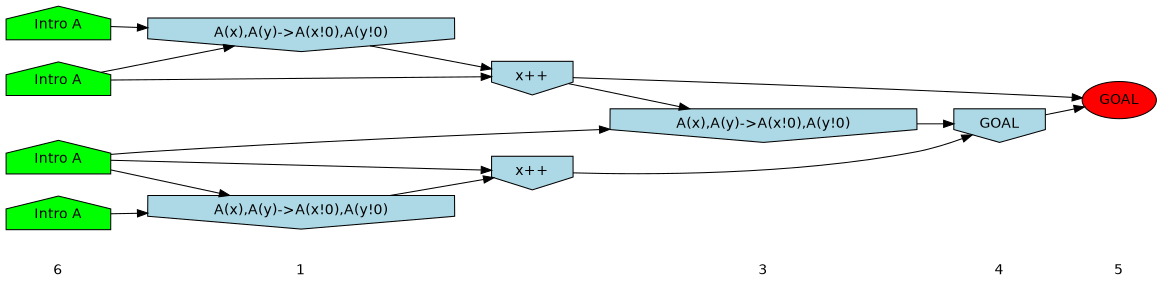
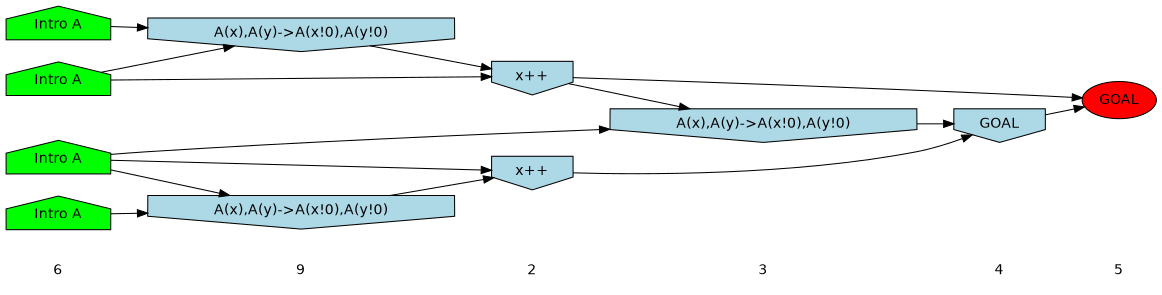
(301, 270) -> (301, 270)
none -> (532, 270)
